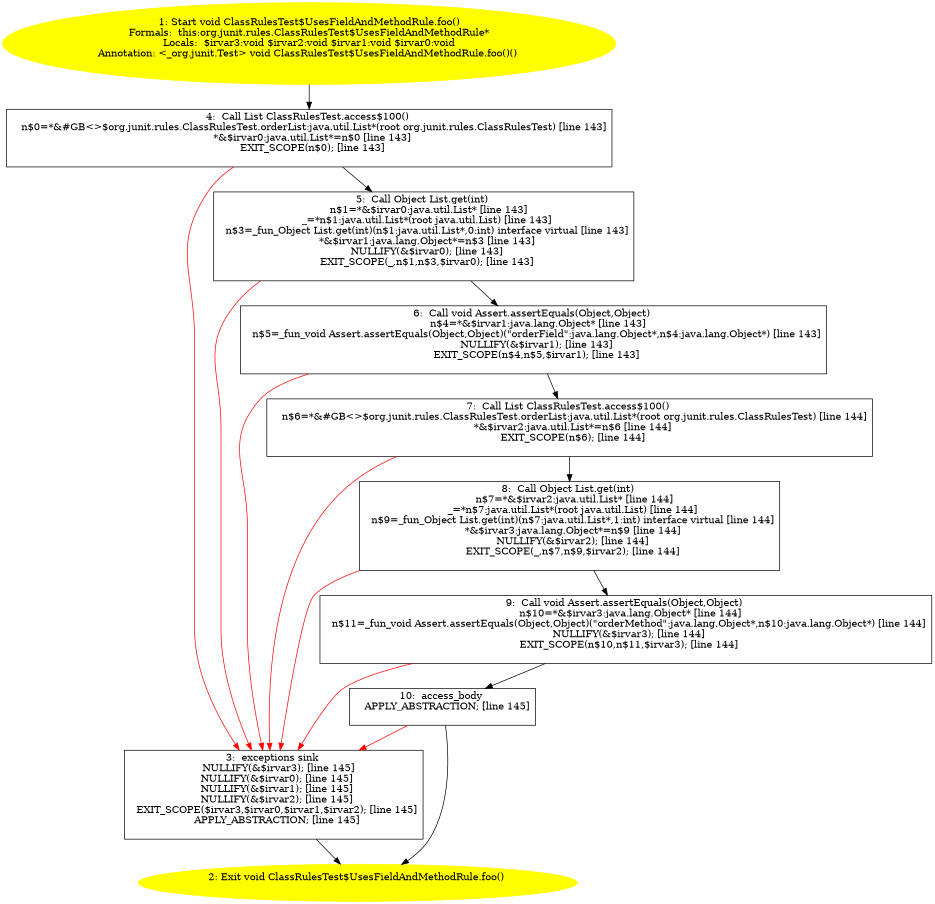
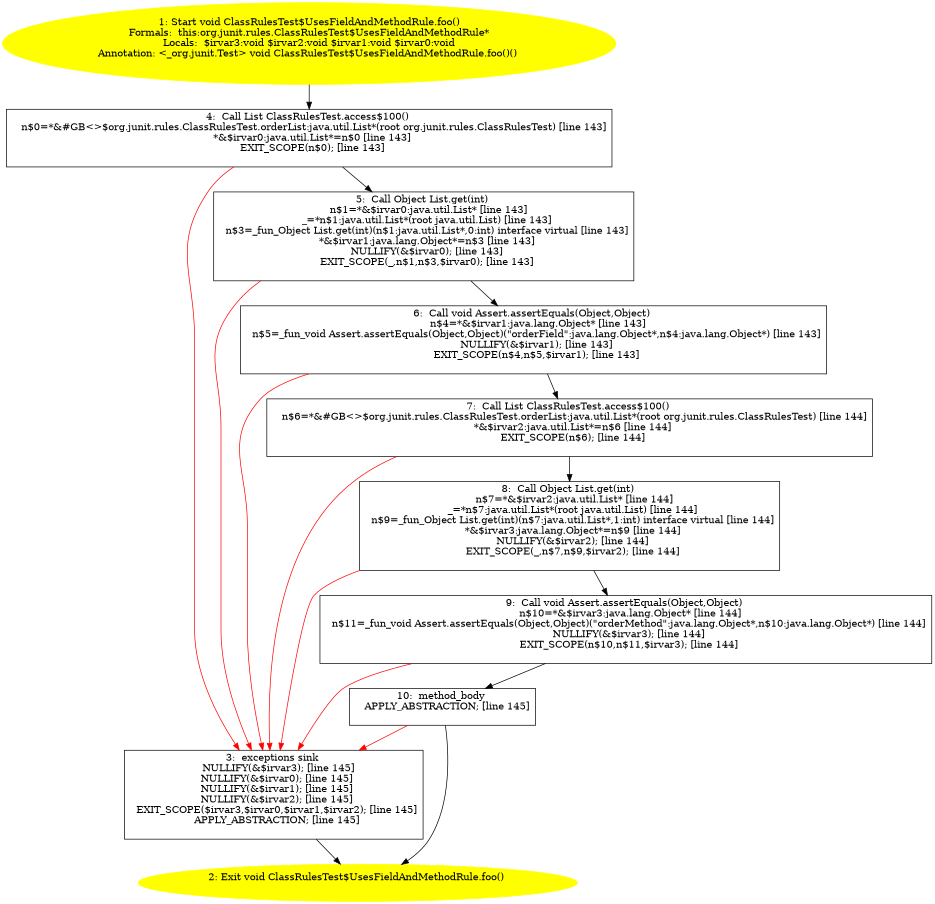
(443, 707) -> (443, 707)
